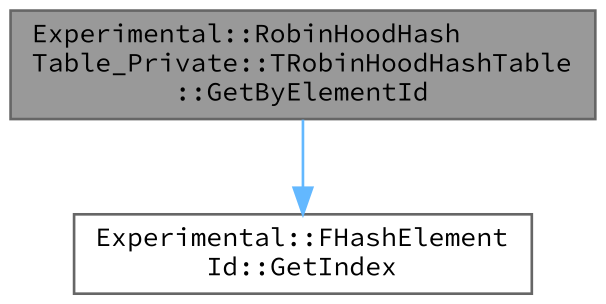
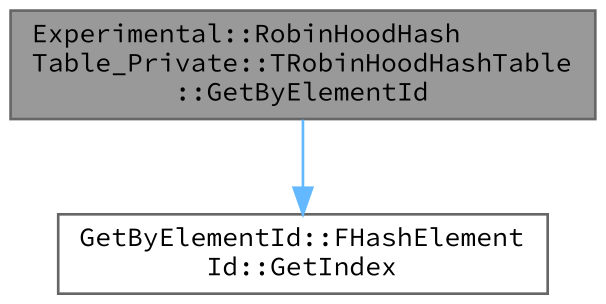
(303, 254) -> (303, 254)
